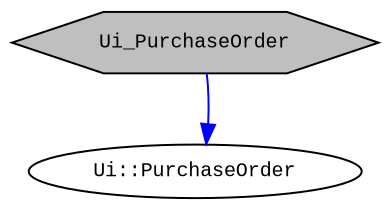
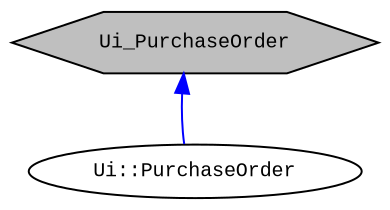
(208, 99) -> (182, 119)
